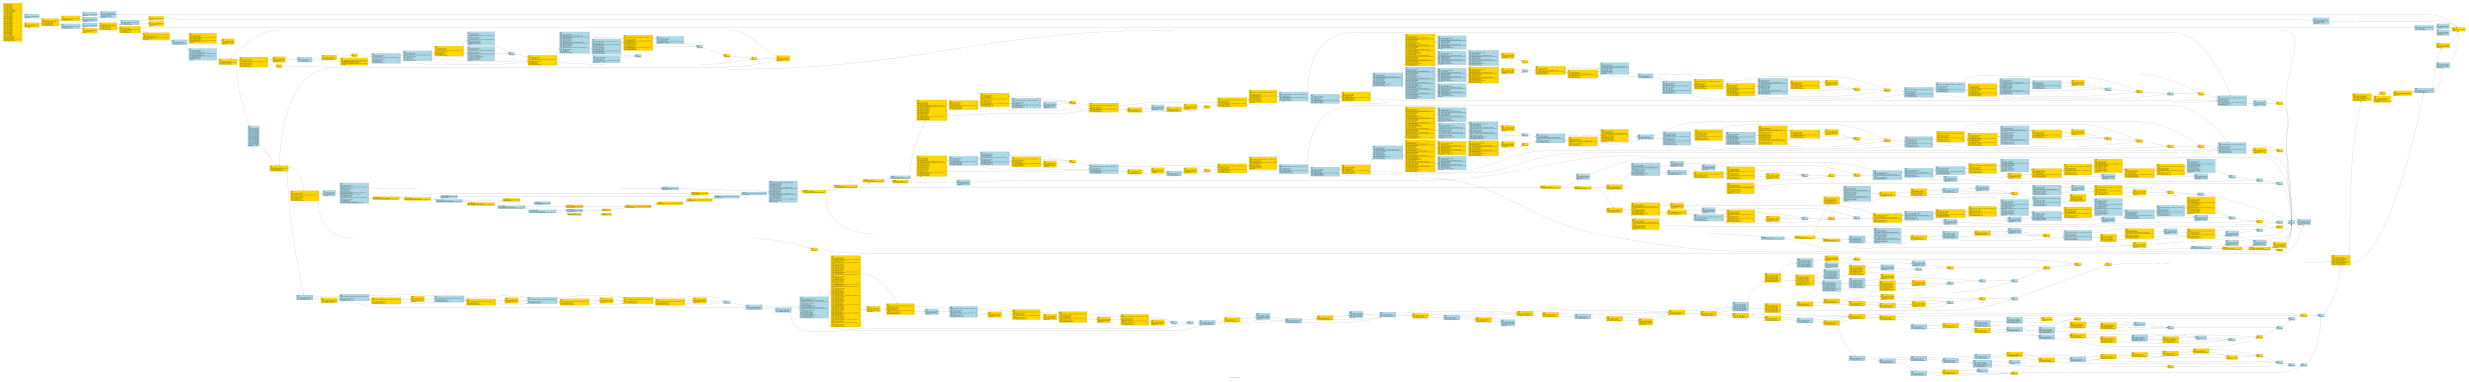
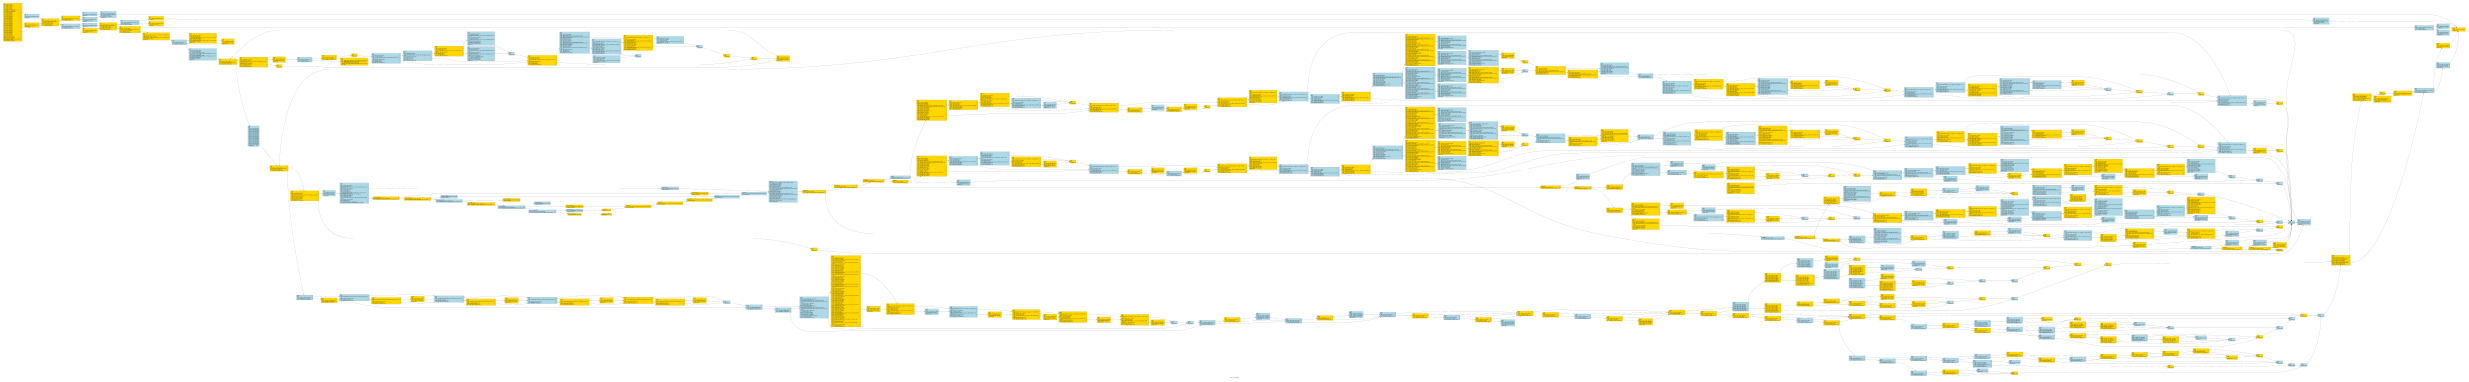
(1832, 286) -> none
